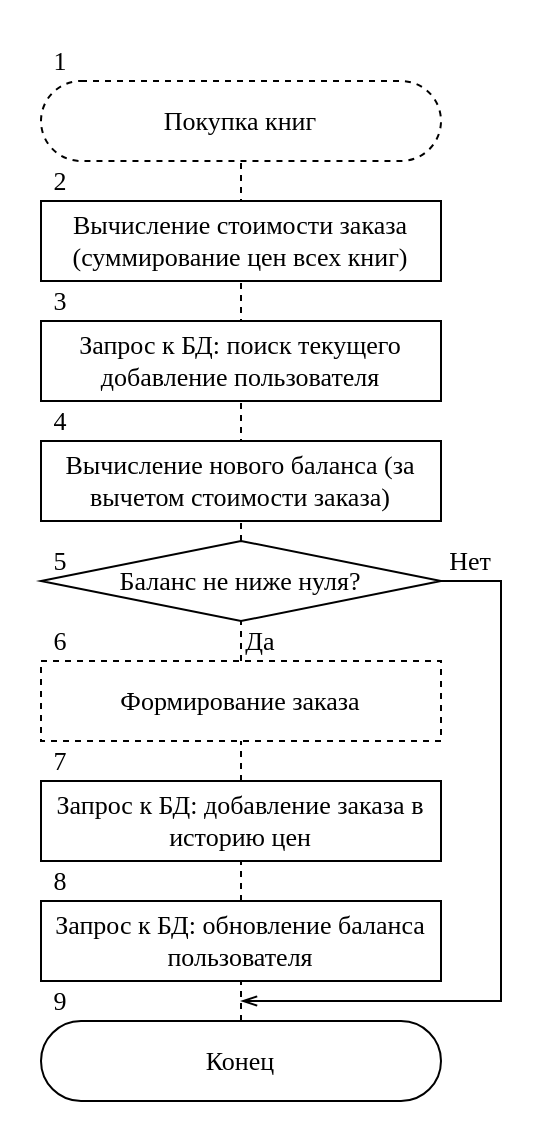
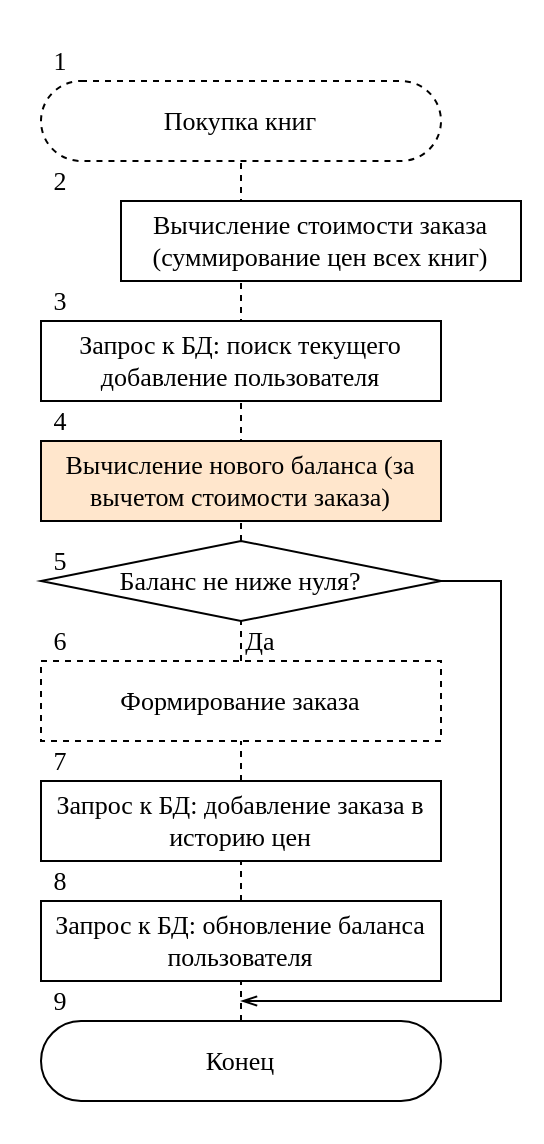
(241, 241) -> (321, 241)
(241, 481) -> (241, 481)
(471, 561) -> none
